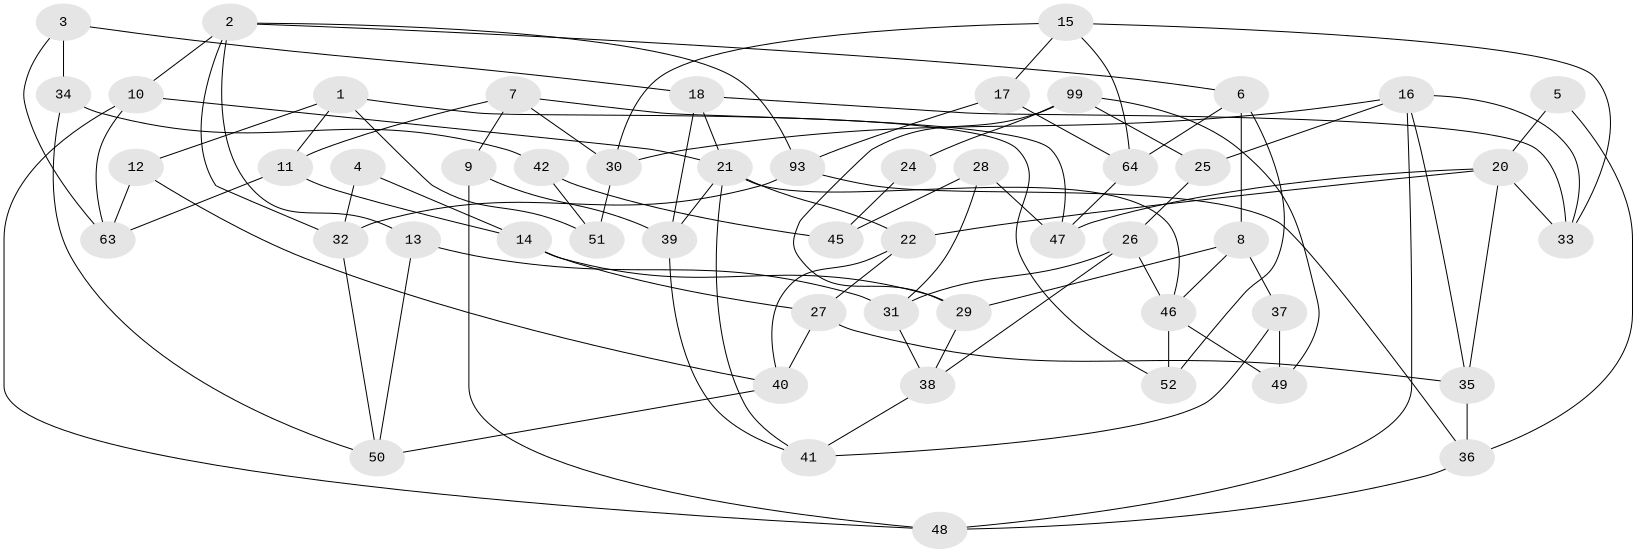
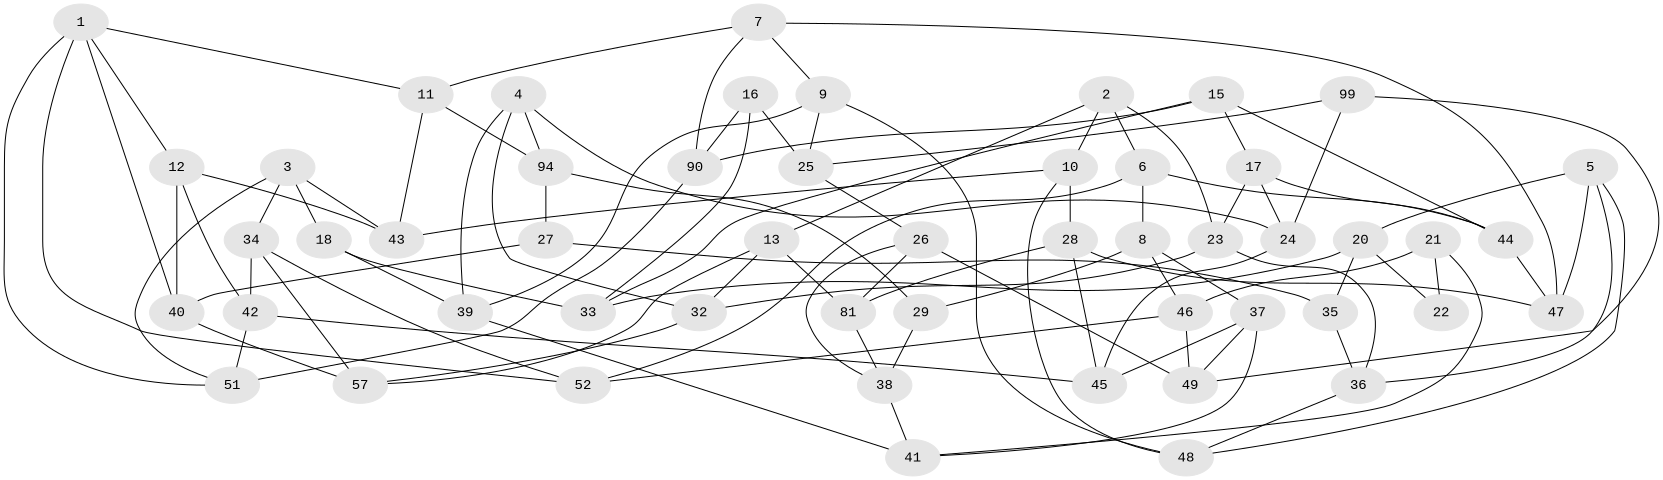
(432, 126) -> (1070, 207)
(711, 131) -> none
none -> (815, 131)
(614, 167) -> (695, 167)
(798, 167) -> (1215, 240)
(1130, 167) -> (1506, 240)
(207, 168) -> (736, 276)
(851, 169) -> none
(1294, 183) -> (1579, 241)
none -> (1271, 203)
(696, 206) -> (465, 197)
none -> (871, 216)
(108, 240) -> (397, 240)
(524, 240) -> (546, 167)
(1440, 240) -> none
none -> (207, 242)
none -> (153, 271)
(867, 274) -> none
(1150, 276) -> (1056, 313)
(790, 286) -> (129, 167)
(891, 313) -> (848, 313)
none -> (411, 323)
none -> (1179, 350)
(1337, 454) -> (1495, 393)
(377, 458) -> (360, 385)
